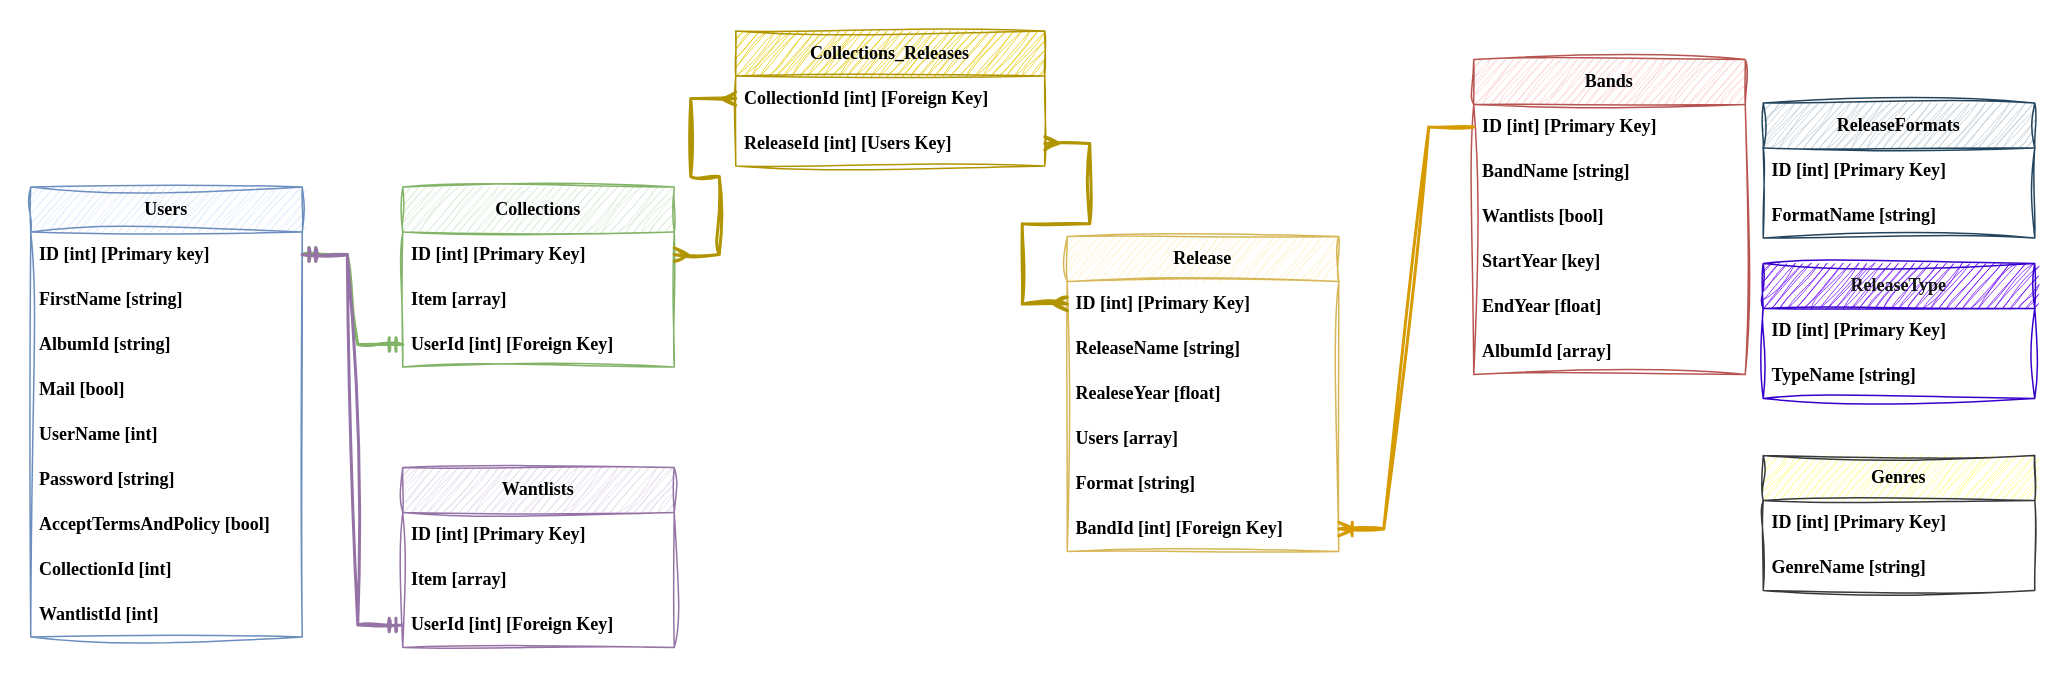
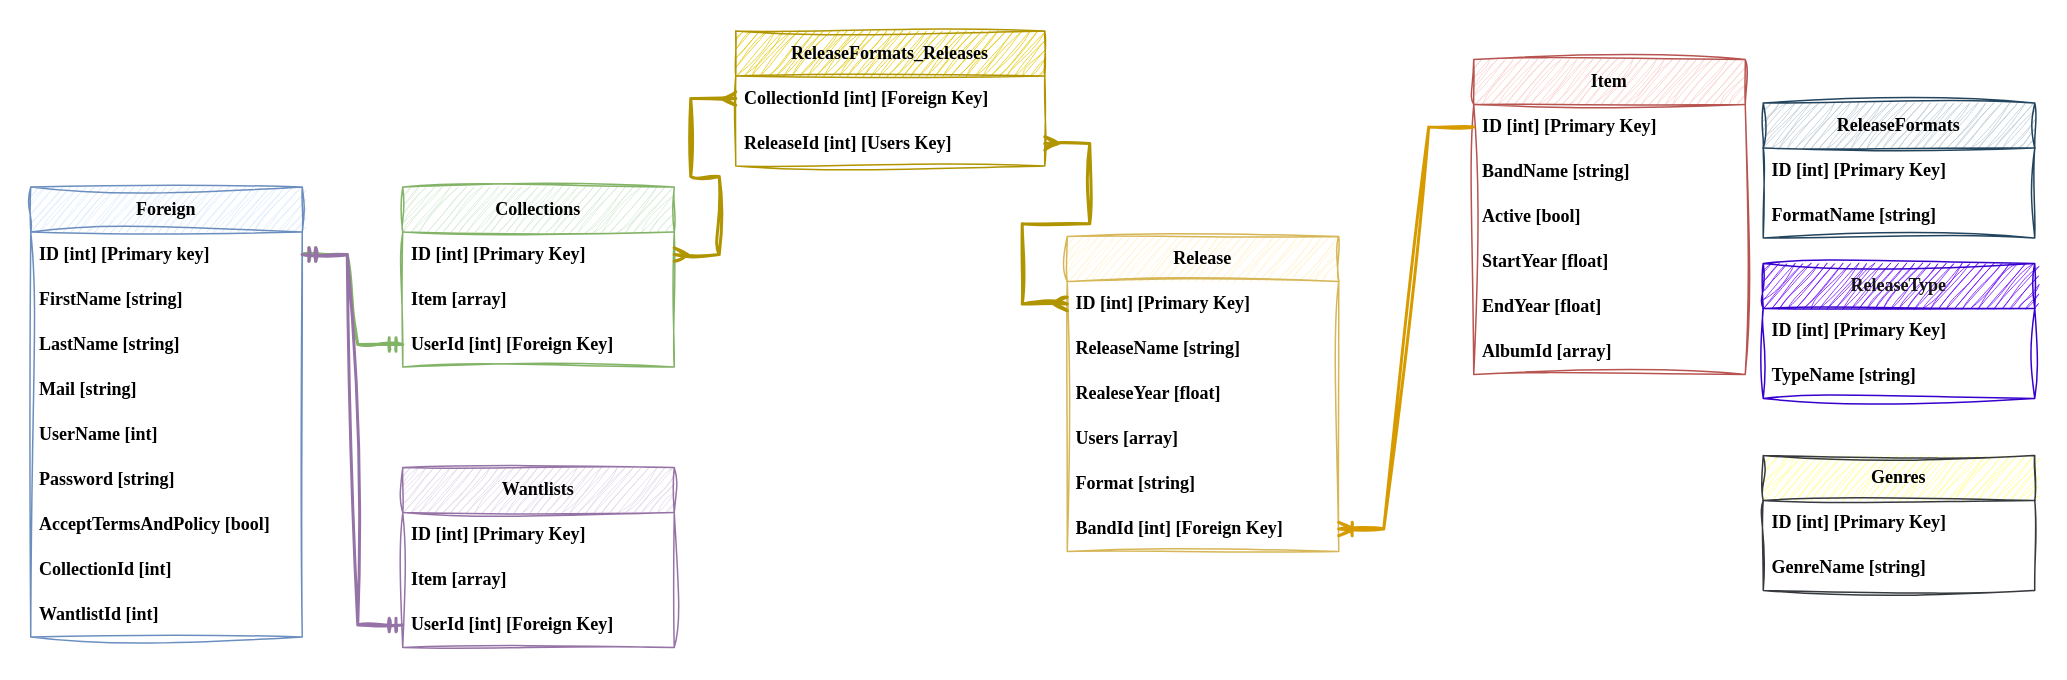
(890, 53) -> (890, 53)
(1610, 82) -> (1610, 82)
(167, 209) -> (167, 209)
(1554, 217) -> (1541, 217)
(1556, 262) -> (1564, 262)
(113, 344) -> (121, 344)
(86, 389) -> (96, 389)
